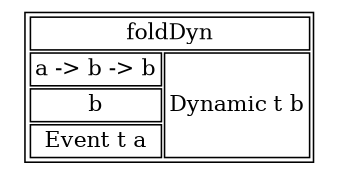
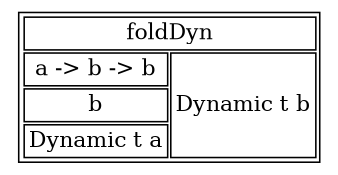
(96, 140) -> (96, 140)
